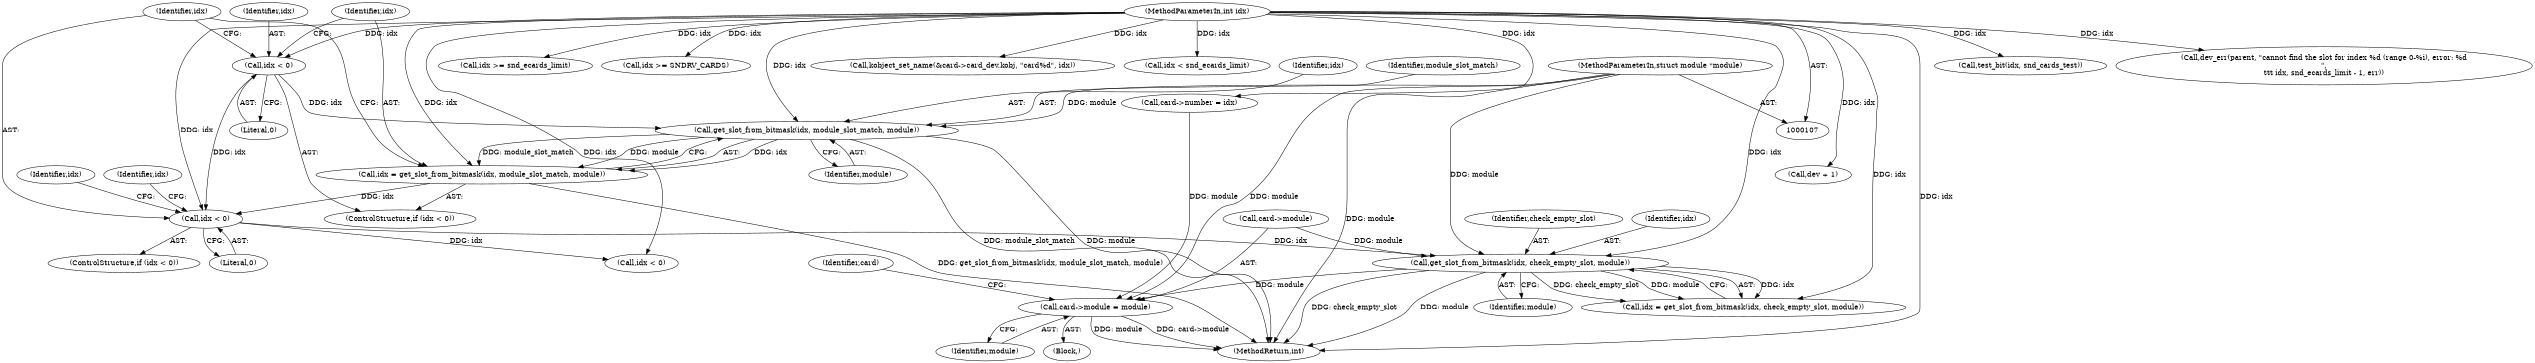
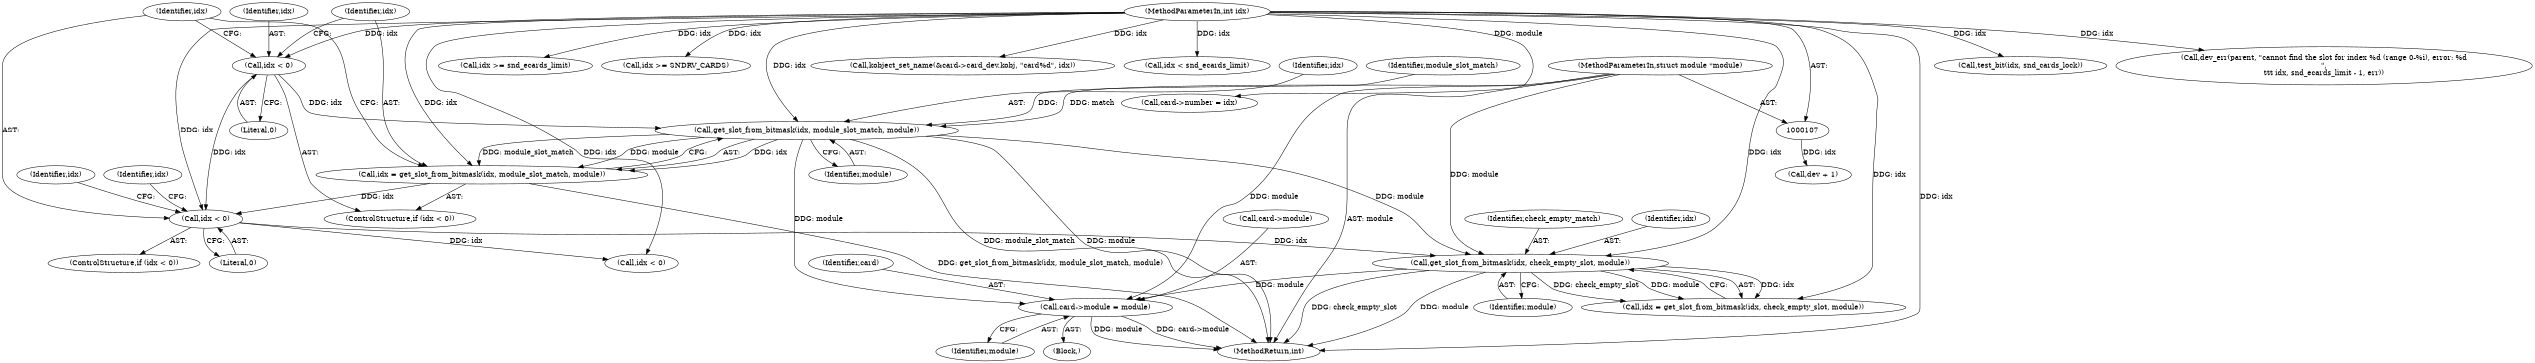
(1614, 17) -> (1802, 151)
(1519, 34) -> (1519, 34)
(2021, 66) -> (2021, 66)
(1049, 103) -> (1049, 103)
(1092, 103) -> (1092, 103)
(1370, 219) -> (1370, 219)
(1544, 219) -> (1544, 219)
(1189, 220) -> (842, 285)
(1358, 246) -> (1211, 160)
(998, 285) -> (998, 285)
